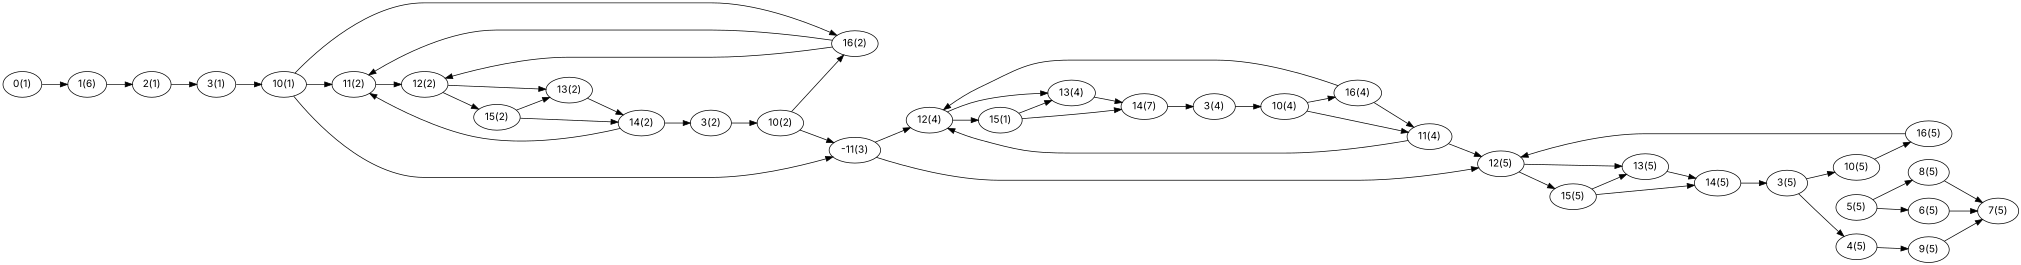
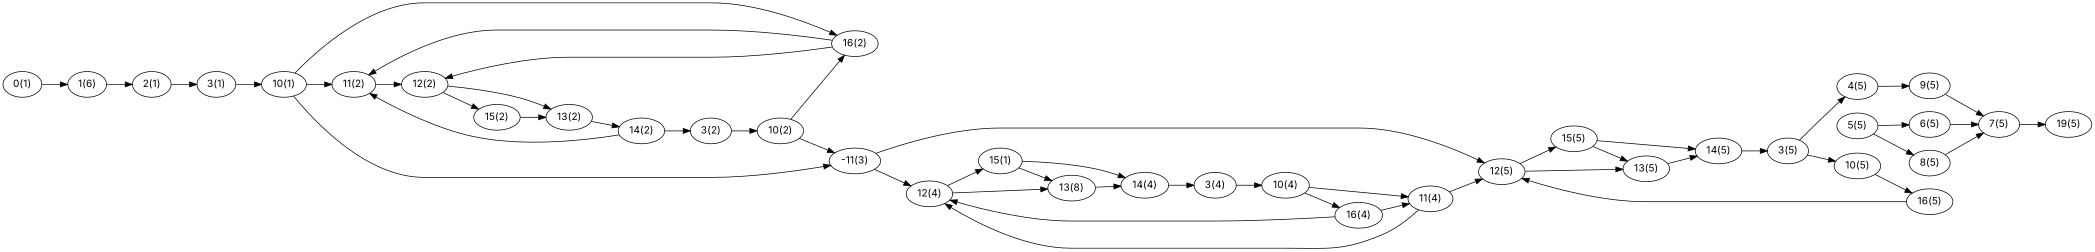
(1072, 93) -> (1072, 188)
(1144, 107) -> (1145, 185)
(566, 120) -> none
none -> (2069, 124)
